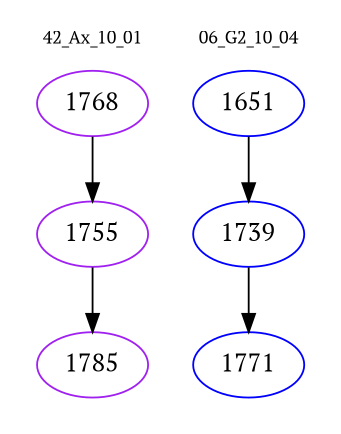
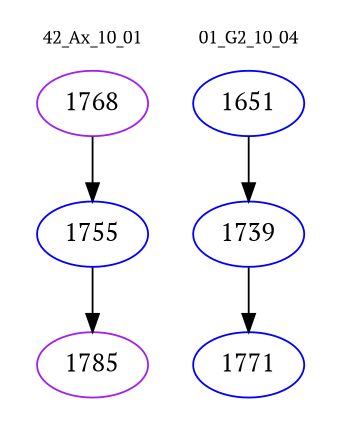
(249, 39) -> (249, 39)
(93, 234) -> (93, 234)
